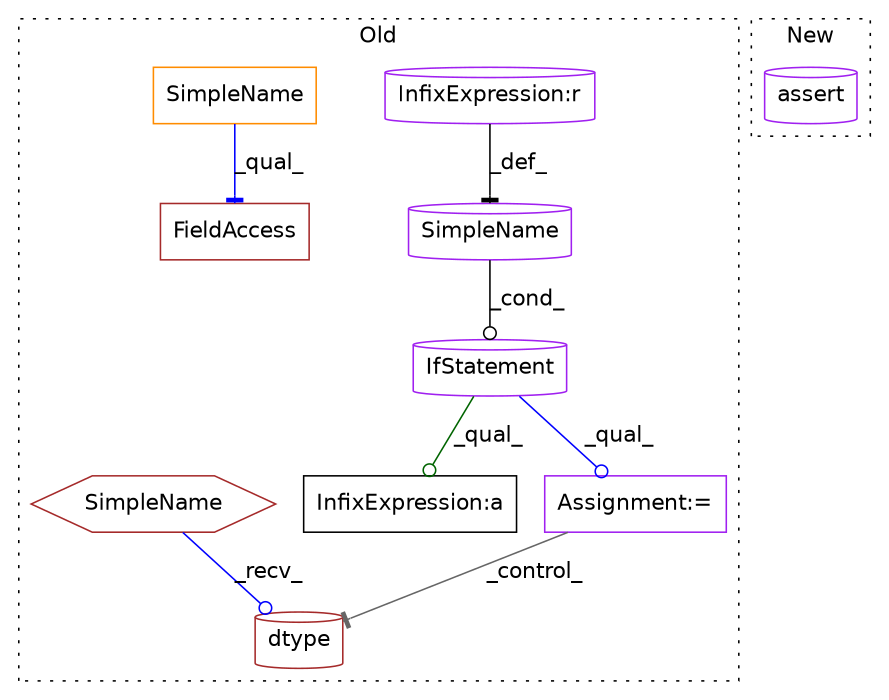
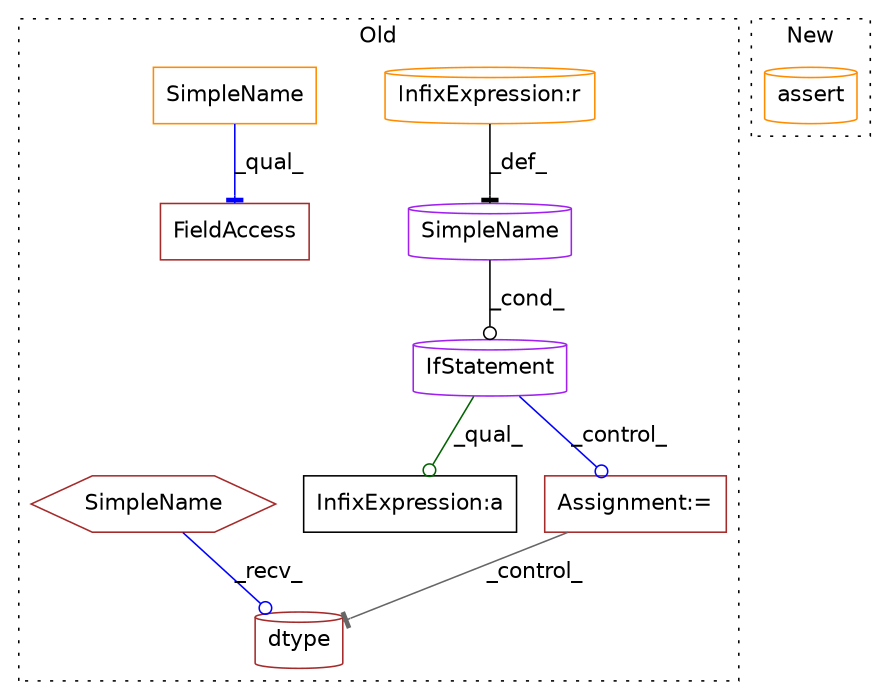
(490, 95) -> (490, 95)
(811, 95) -> (811, 95)
(619, 436) -> (619, 436)
(636, 504) -> (636, 504)
